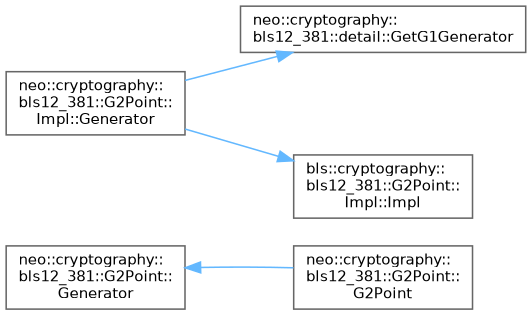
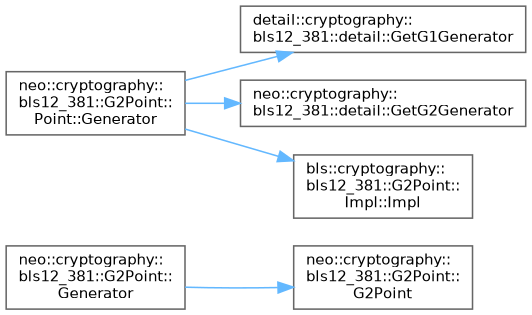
(383, 29) -> (383, 29)
(96, 103) -> (96, 103)
none -> (383, 103)
(247, 267) -> (231, 288)
